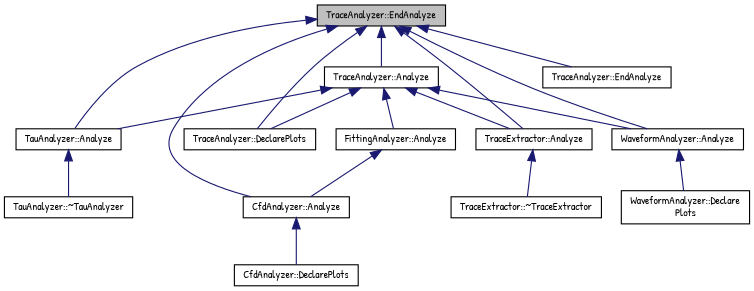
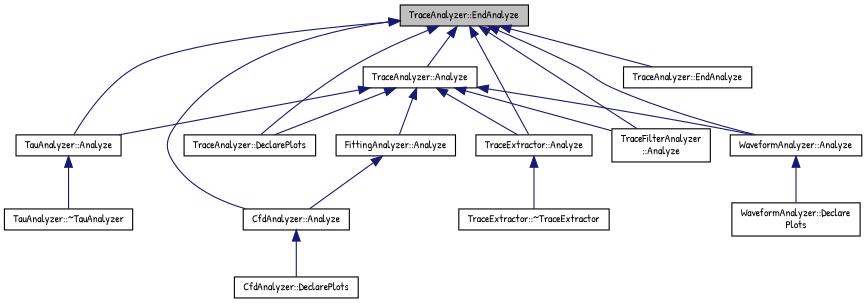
none -> (661, 145)
